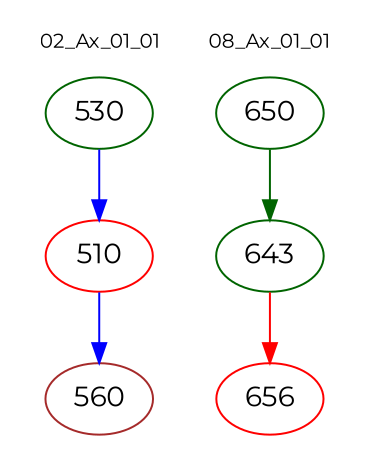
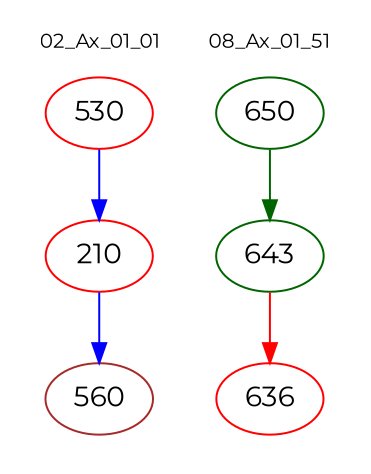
(270, 43) -> (270, 43)
(99, 113) -> (99, 113)
(99, 256) -> (99, 256)
(270, 399) -> (270, 399)
